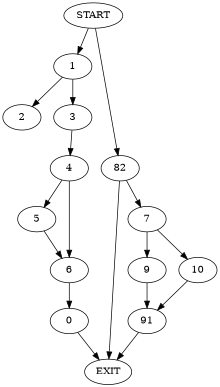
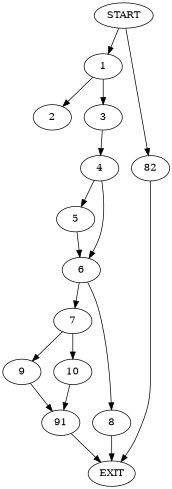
(132, 191) -> (78, 292)
(69, 321) -> (112, 423)
